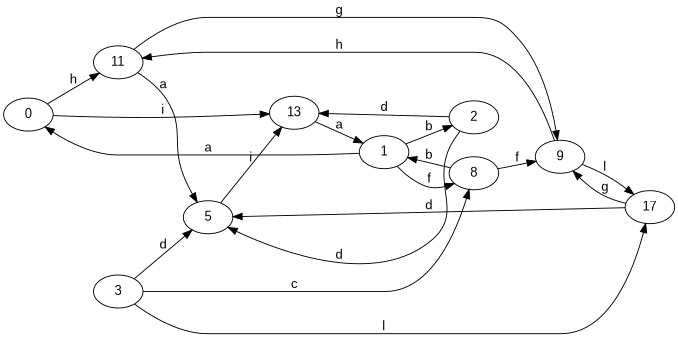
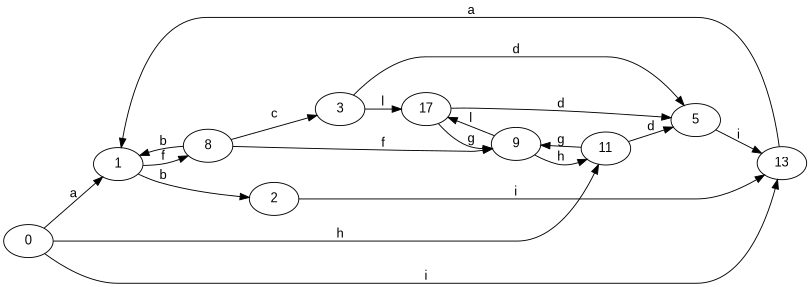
(163, 85) -> (651, 127)
(384, 108) -> (516, 192)
(204, 155) -> (70, 206)
(392, 259) -> none
(330, 292) -> (270, 129)
